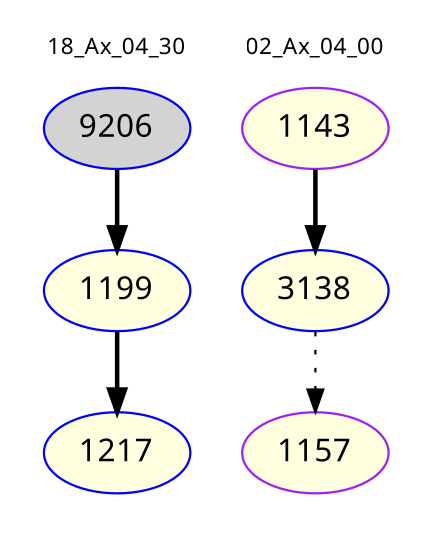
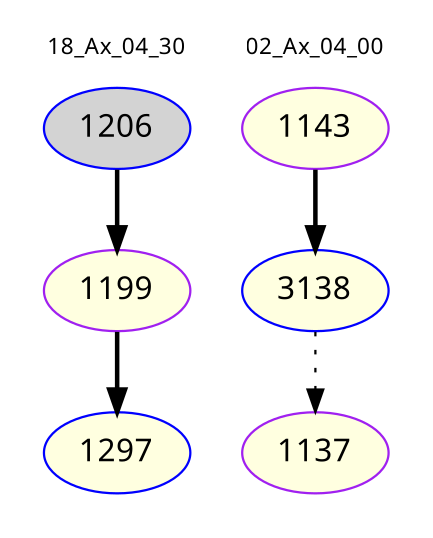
(117, 128) -> (117, 128)
(117, 291) -> (117, 291)
(117, 453) -> (117, 453)
(315, 453) -> (315, 453)
